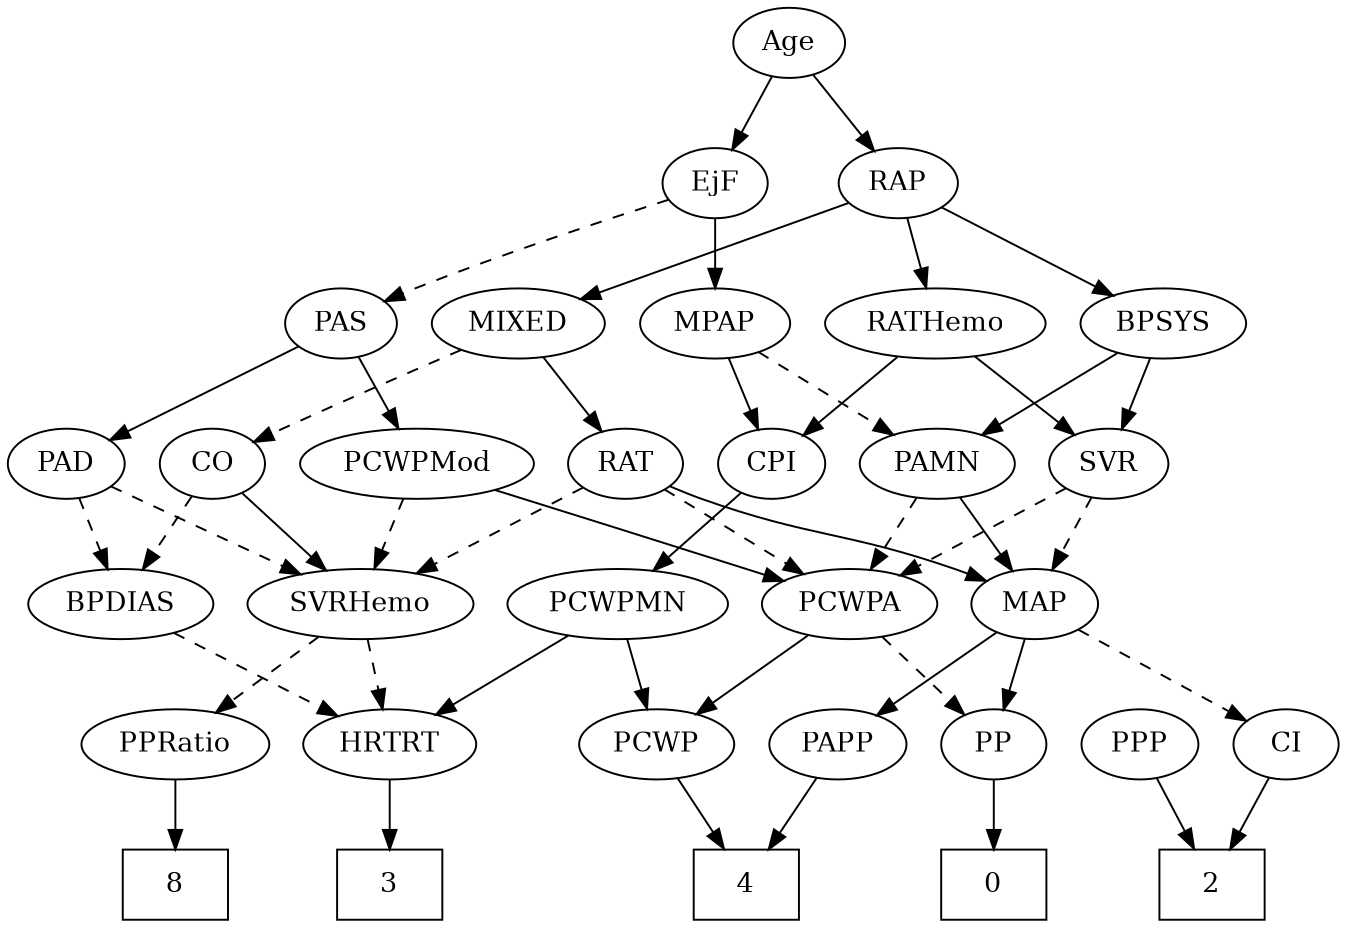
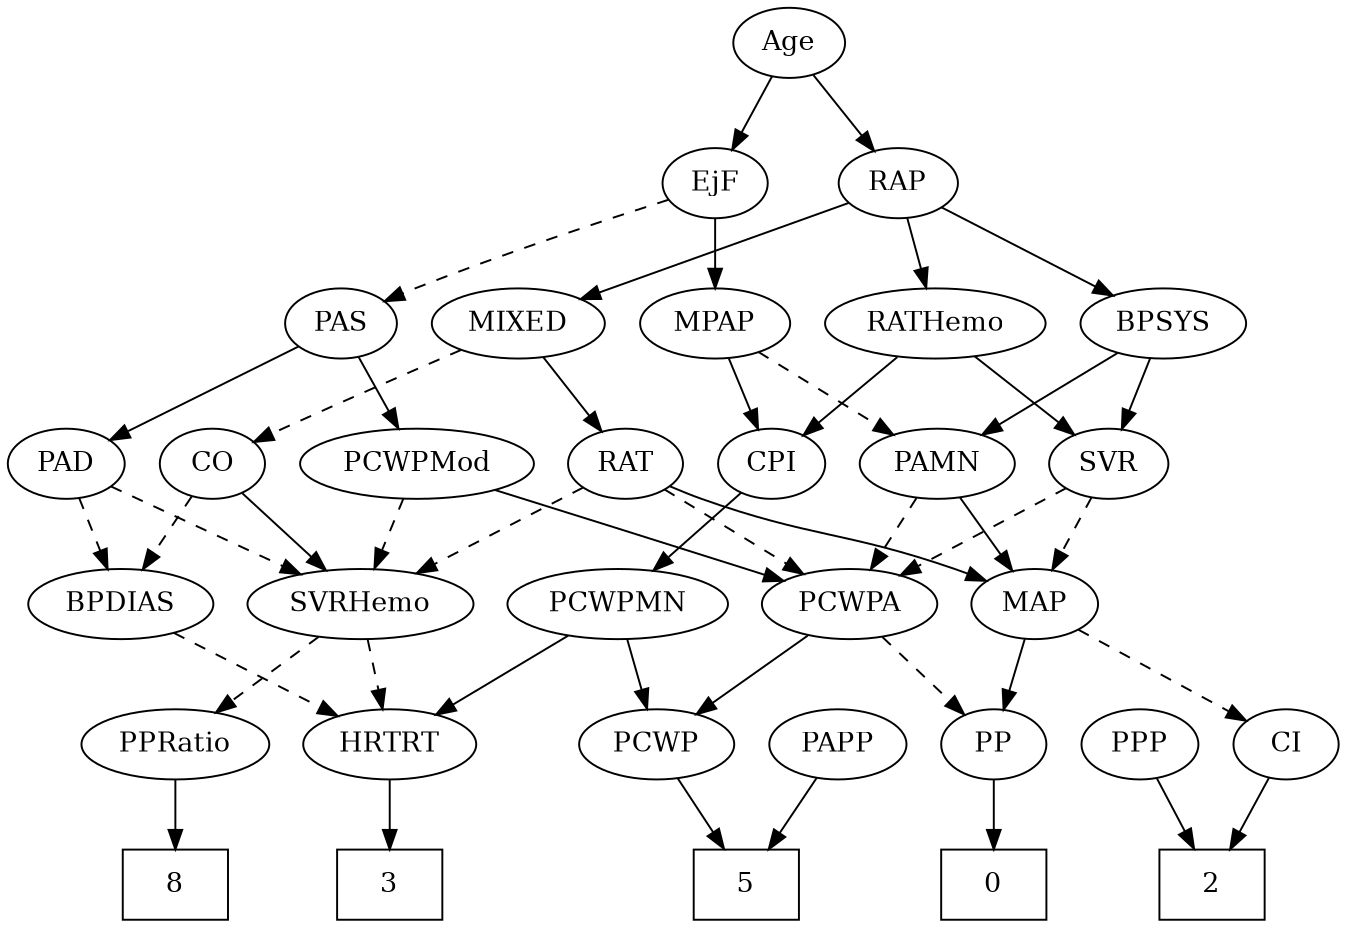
(945, 668) -> none
(746, 885) -> (746, 885)
